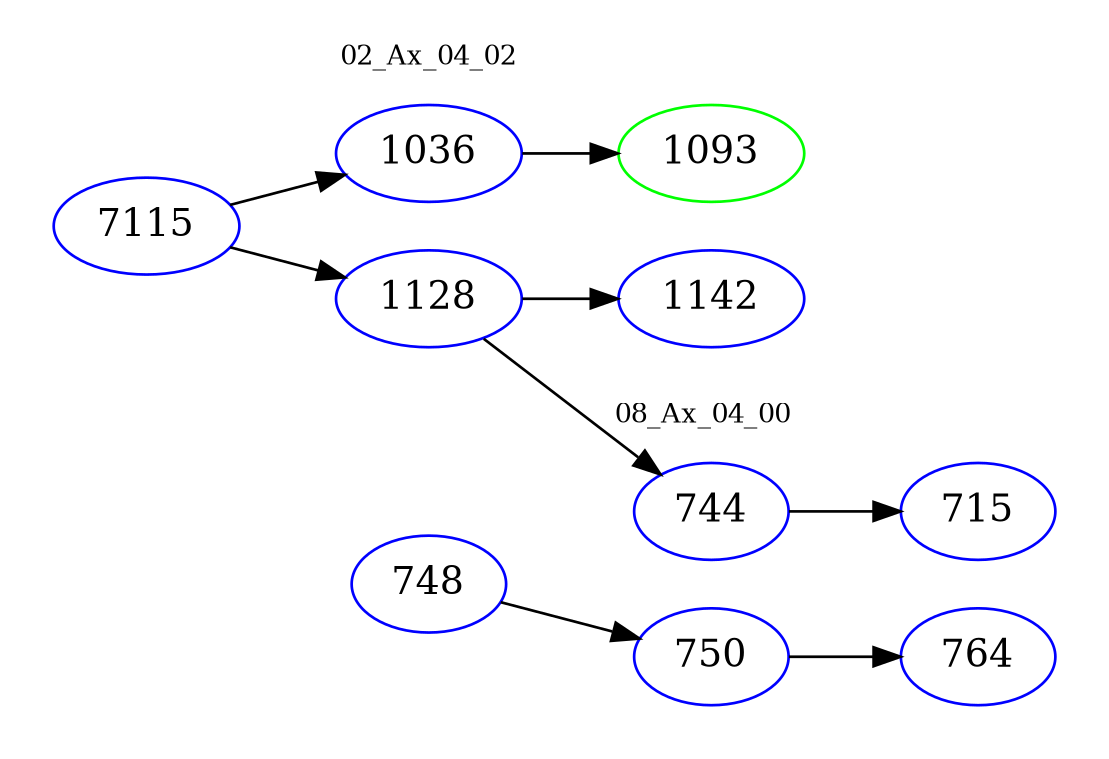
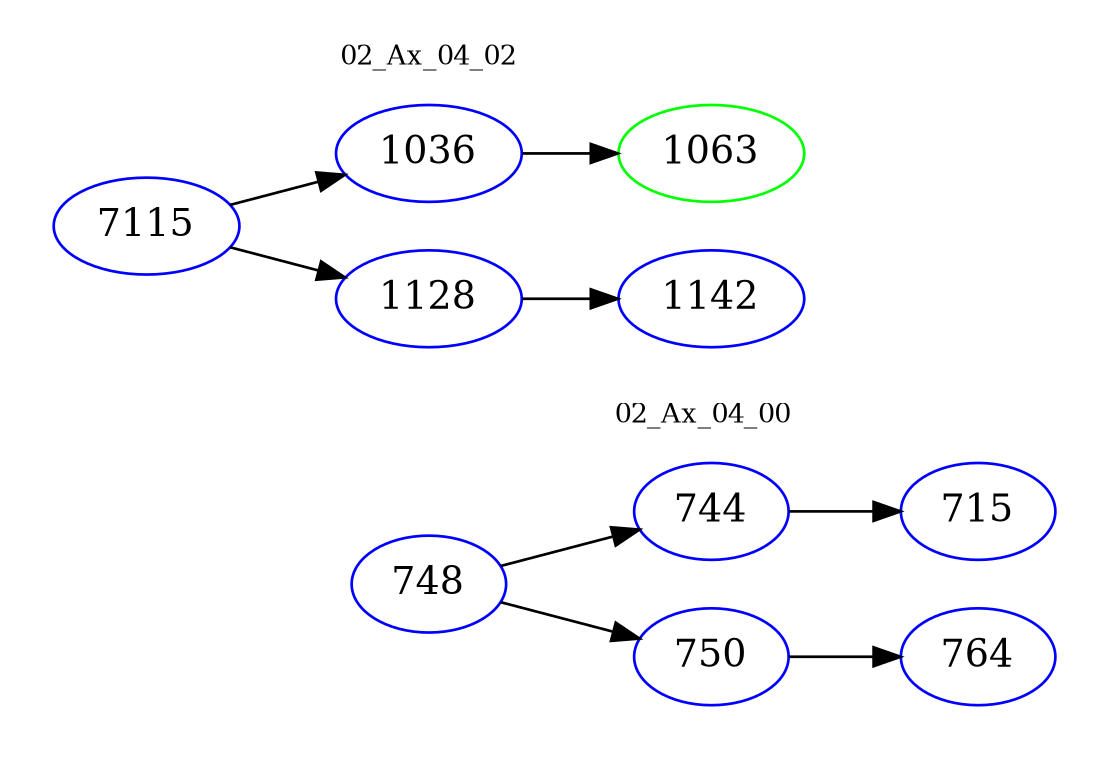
(711, 153) -> (711, 153)
(573, 407) -> (557, 551)
(703, 416) -> (703, 416)
